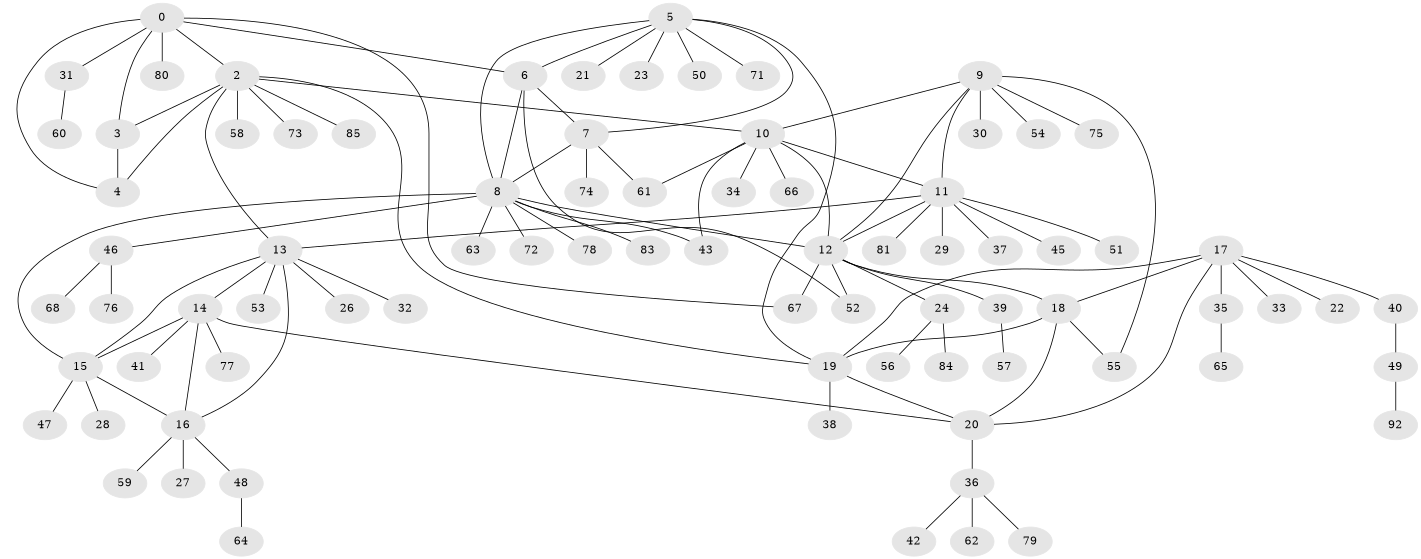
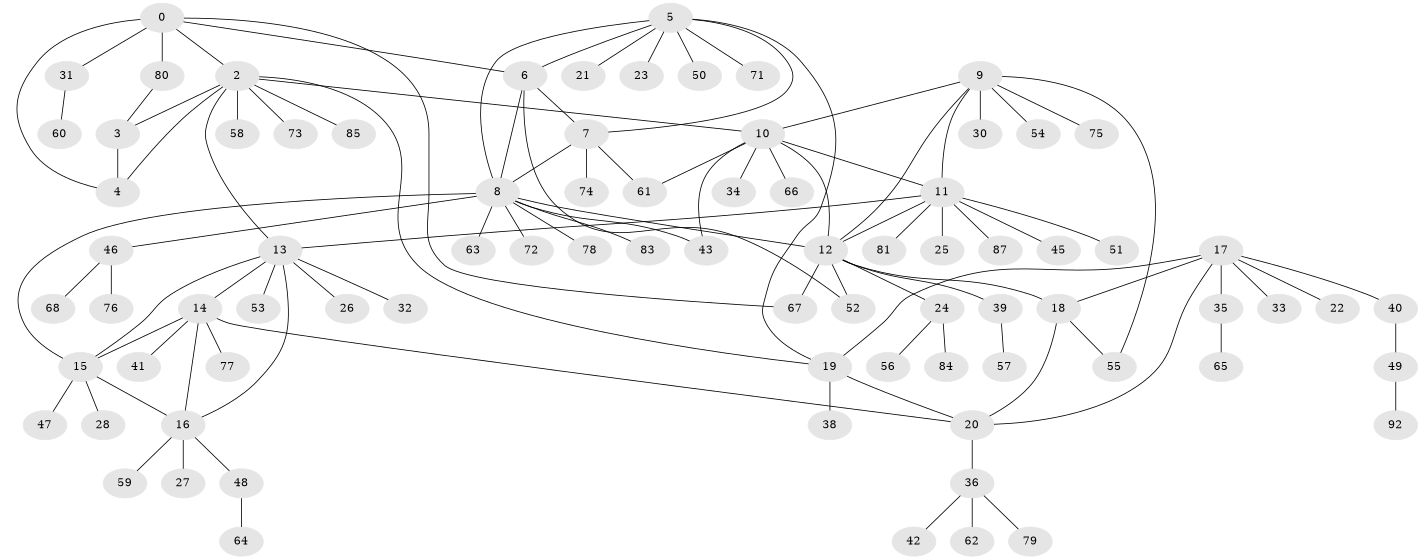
(129, 73) -> (140, 105)
(942, 251) -> (942, 251)
(1000, 251) -> (1000, 251)
(949, 338) -> none
